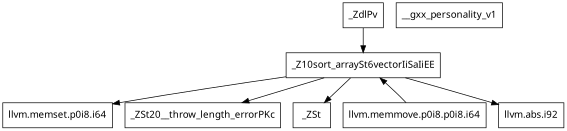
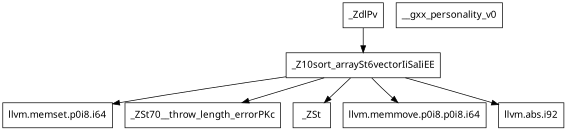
(449, 15) -> (449, 15)
(396, 92) -> (382, 88)
(203, 115) -> (203, 115)
